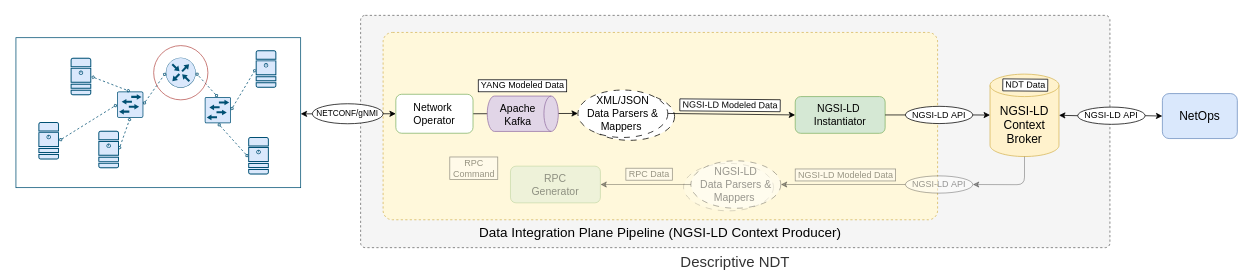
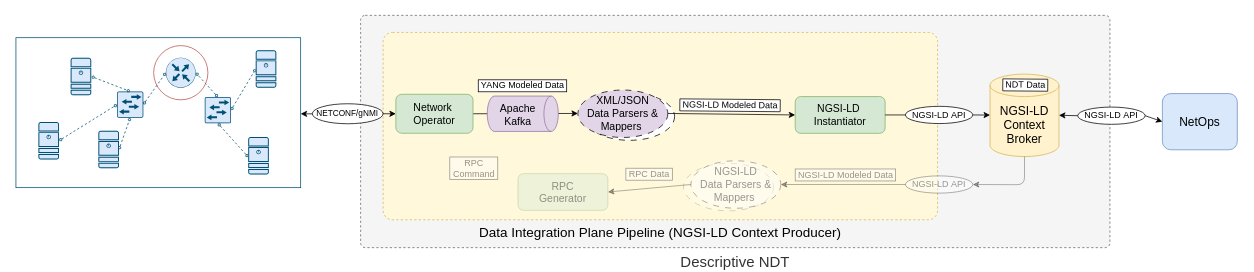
(434, 114) -> (434, 114)
(623, 114) -> (623, 114)
(1200, 116) -> (1200, 122)
(555, 185) -> (563, 192)
